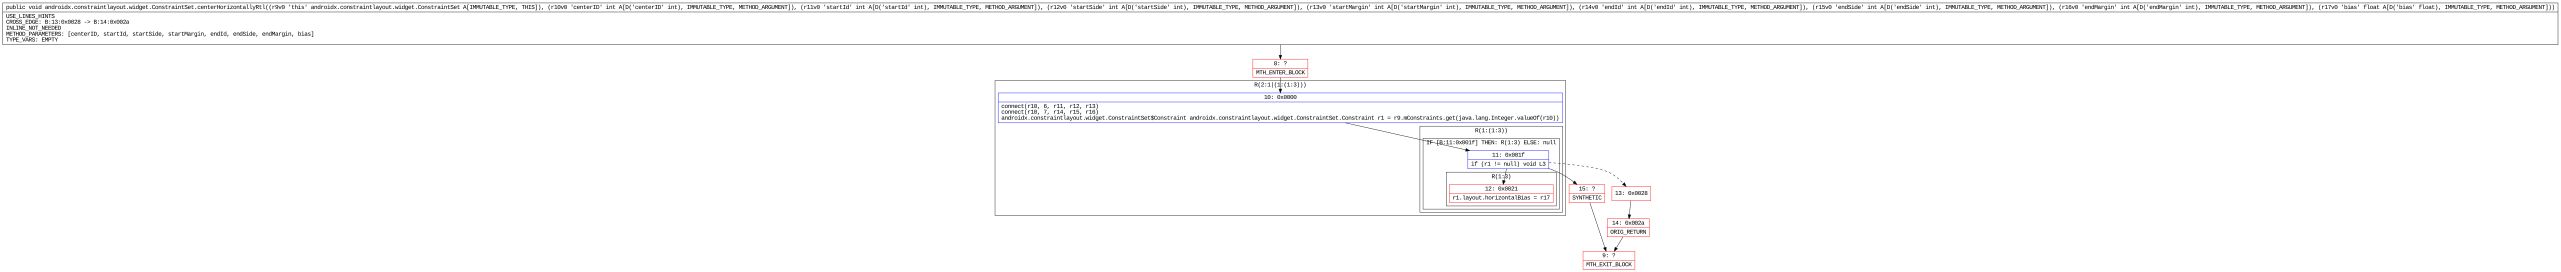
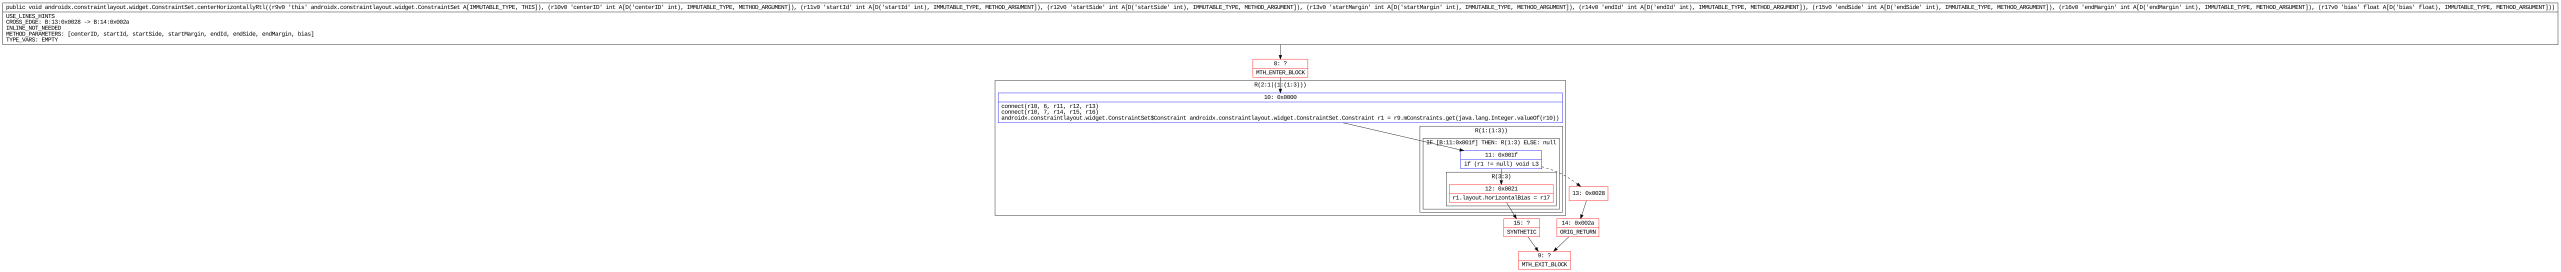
(1562, 174) -> (1510, 209)
(1501, 177) -> (1501, 177)
